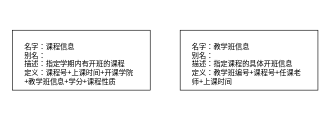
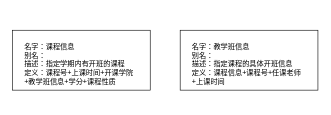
(250, 28) -> (250, 28)
